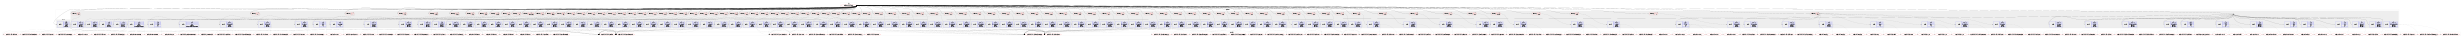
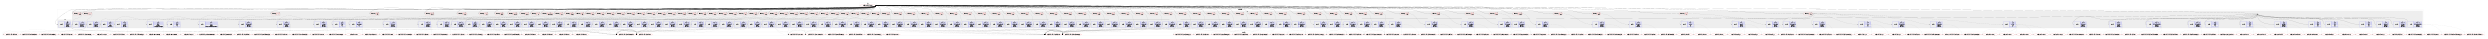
none -> (49, 34)
(2034, 34) -> (1952, 34)
